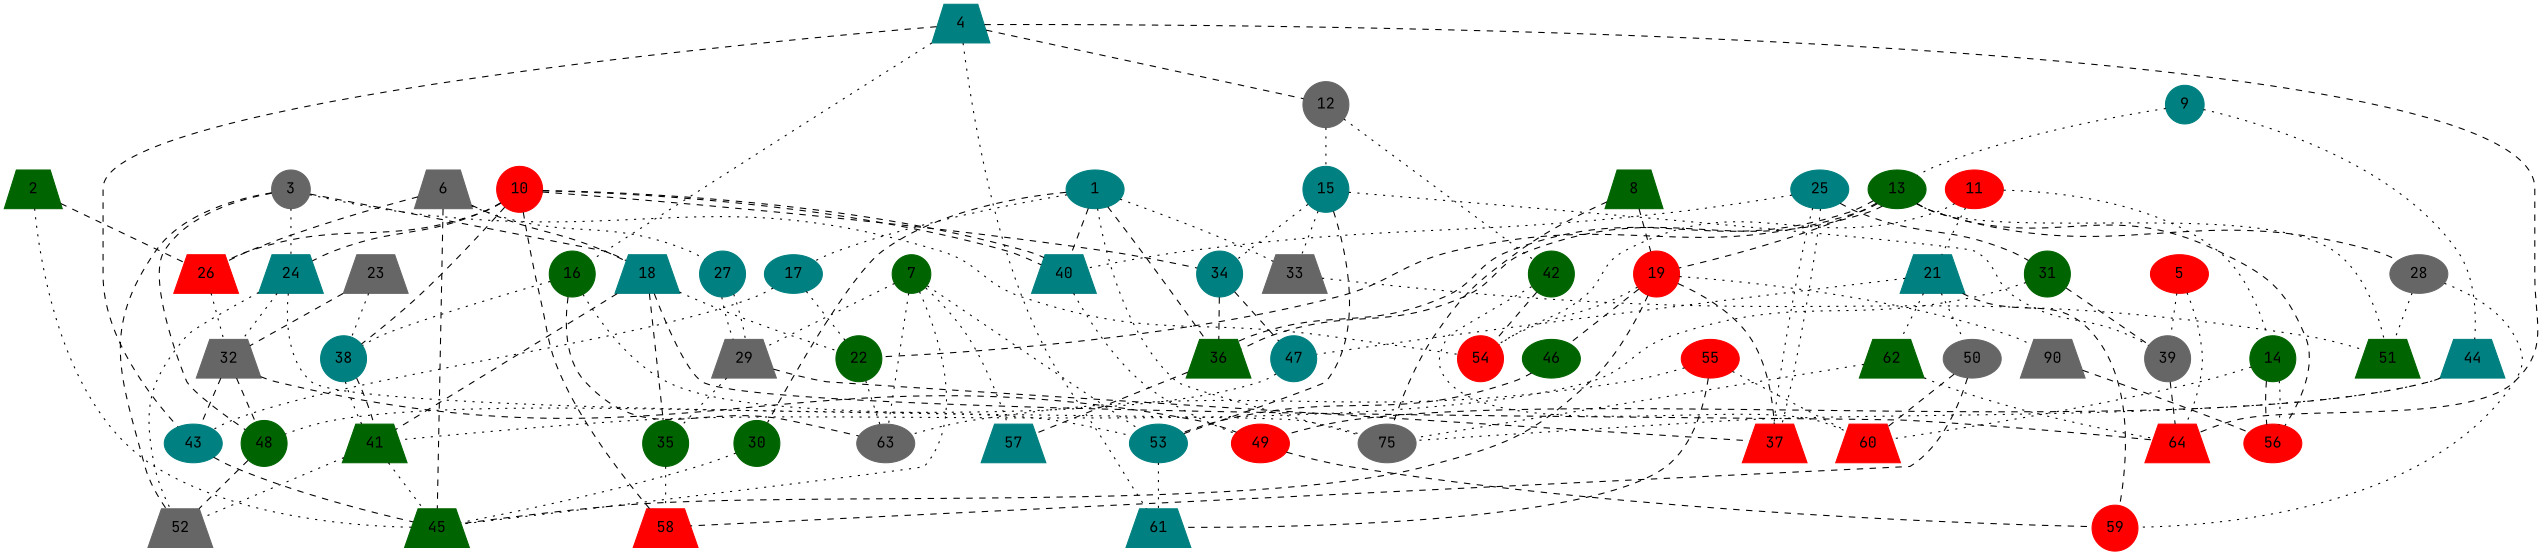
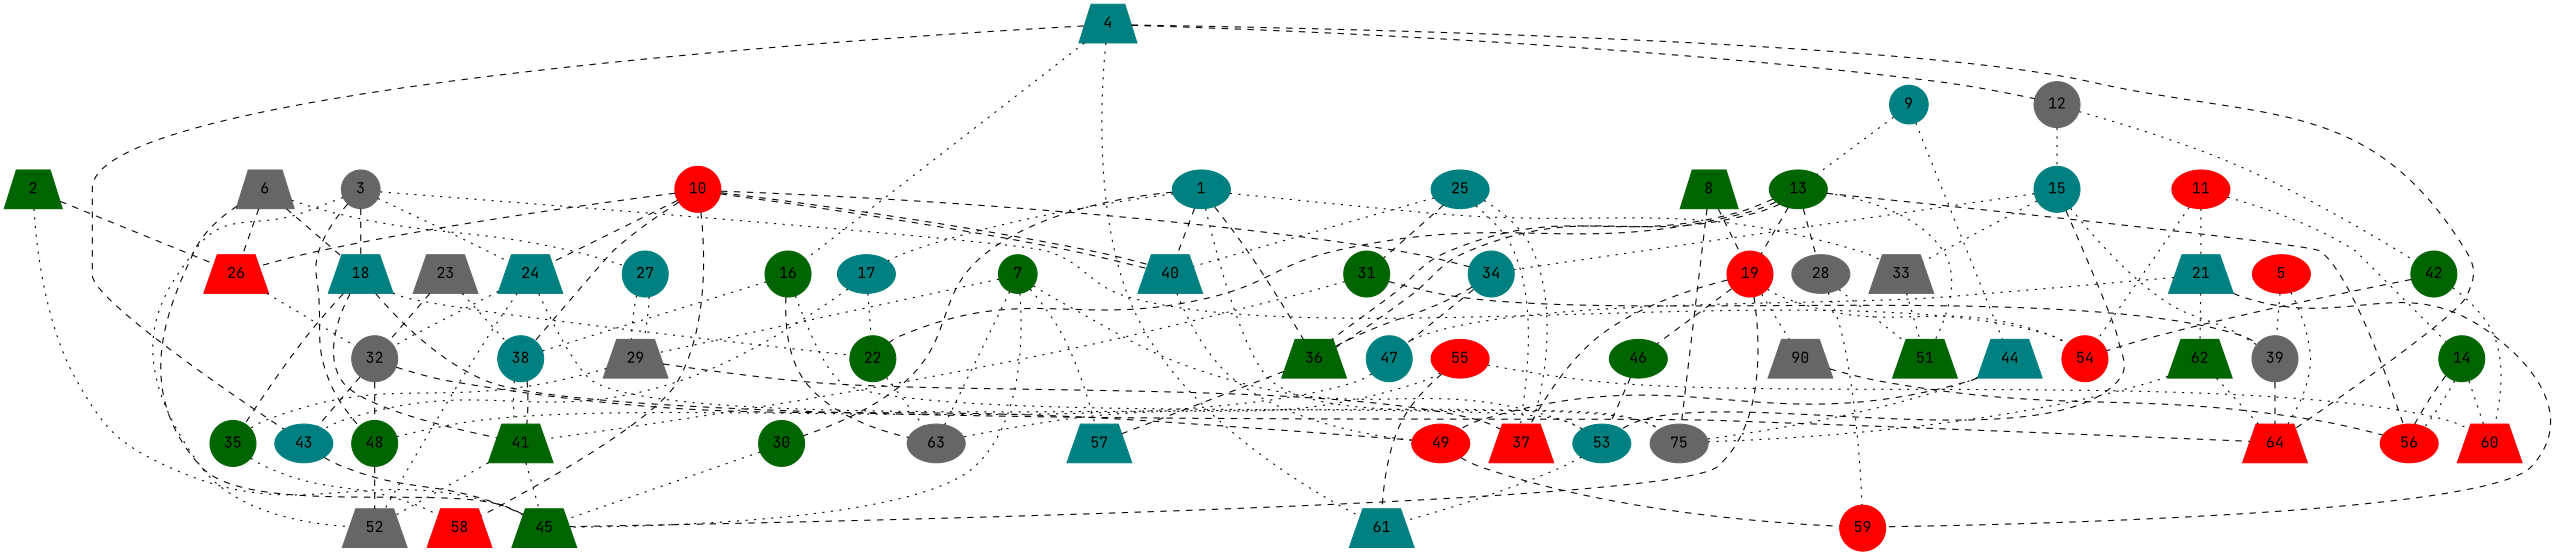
(125, 314) -> (154, 361)
(229, 359) -> (375, 359)
(1972, 359) -> none
